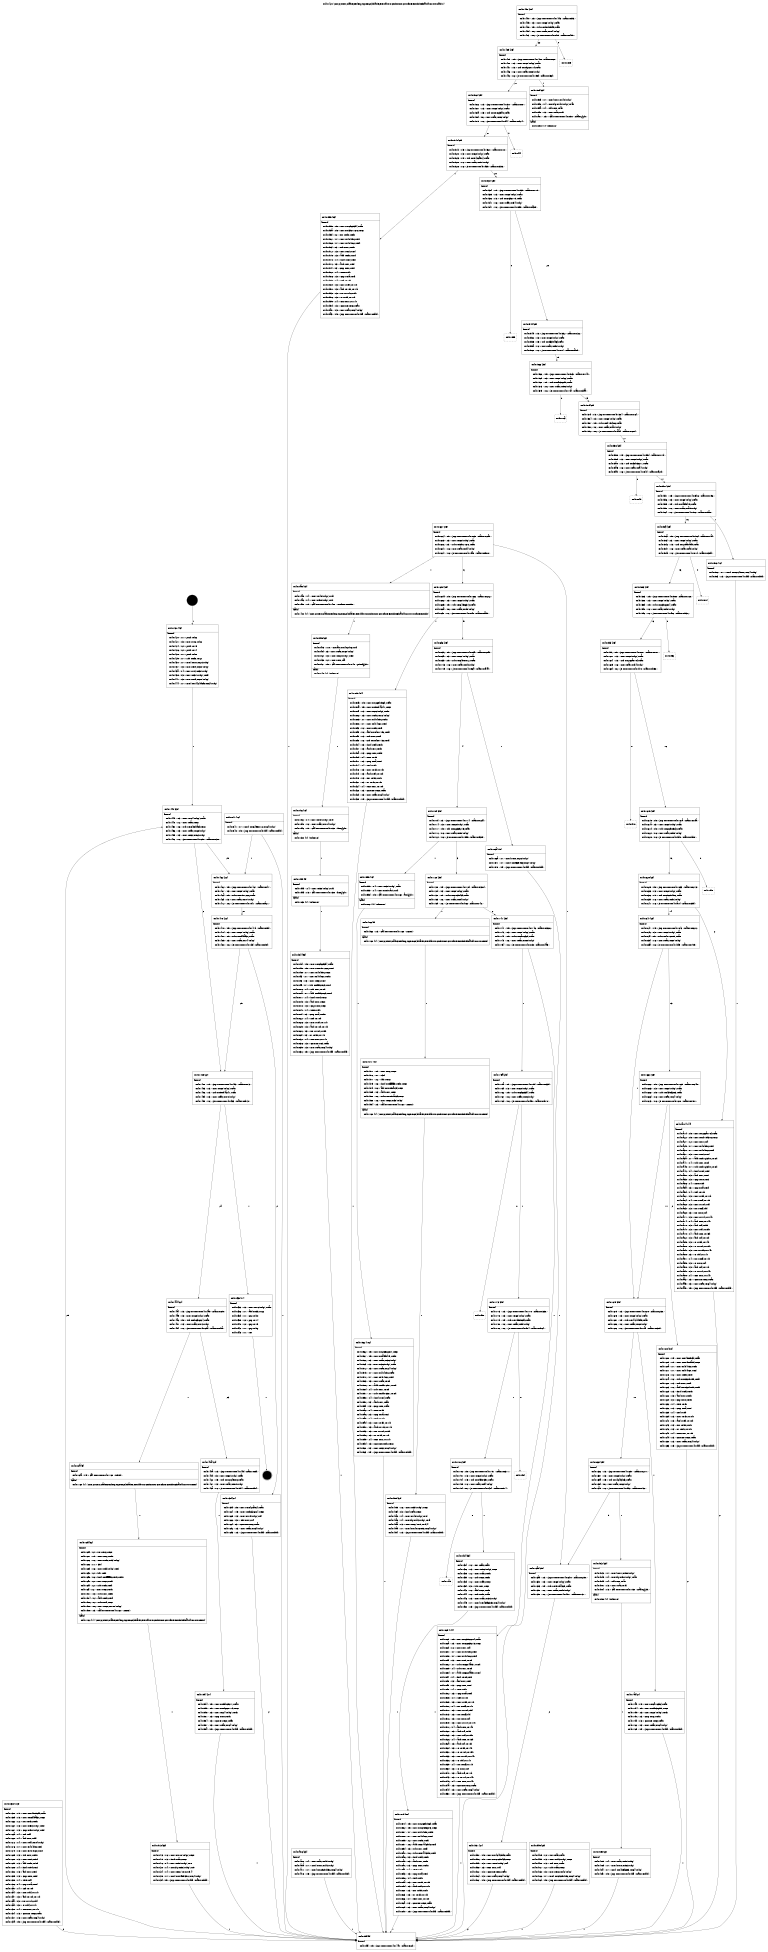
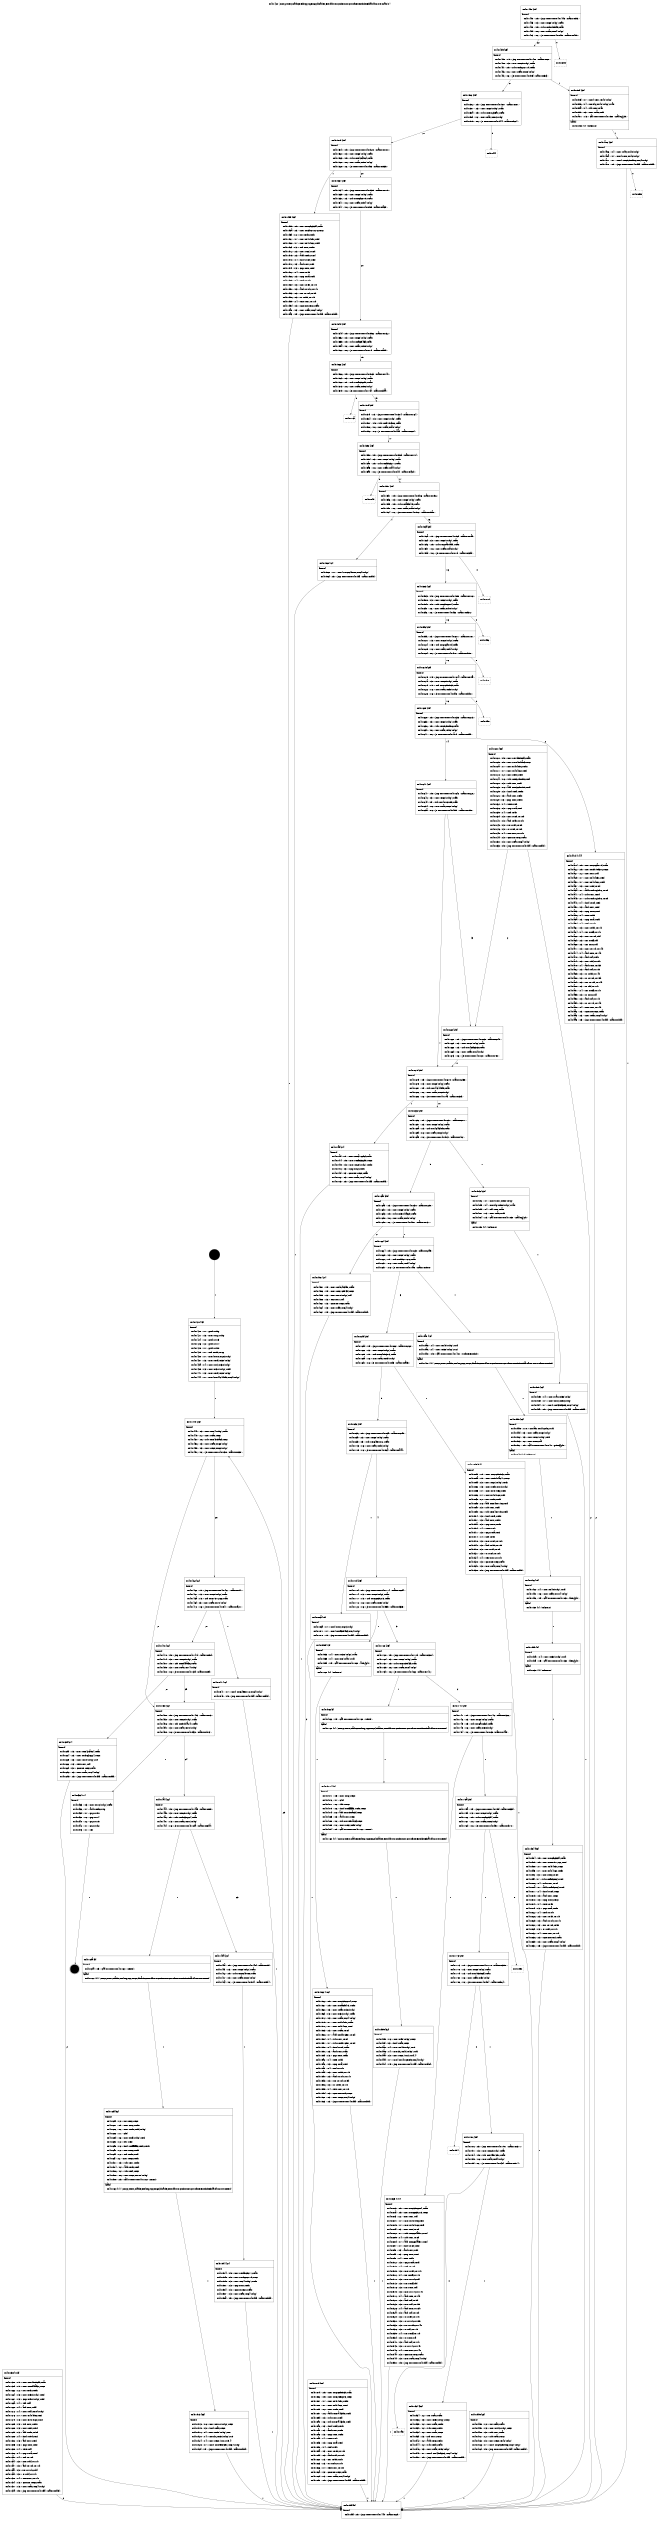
none -> (615, 134)
(510, 272) -> (633, 179)
(249, 854) -> (228, 1644)
(566, 1032) -> (403, 1231)
(277, 1206) -> (167, 1689)
(669, 1225) -> (492, 937)
(402, 1695) -> (415, 2484)
